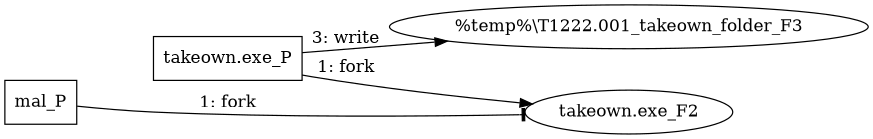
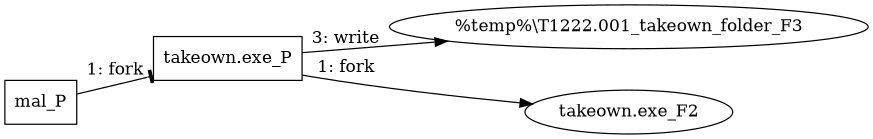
(298, 116) -> (112, 86)
